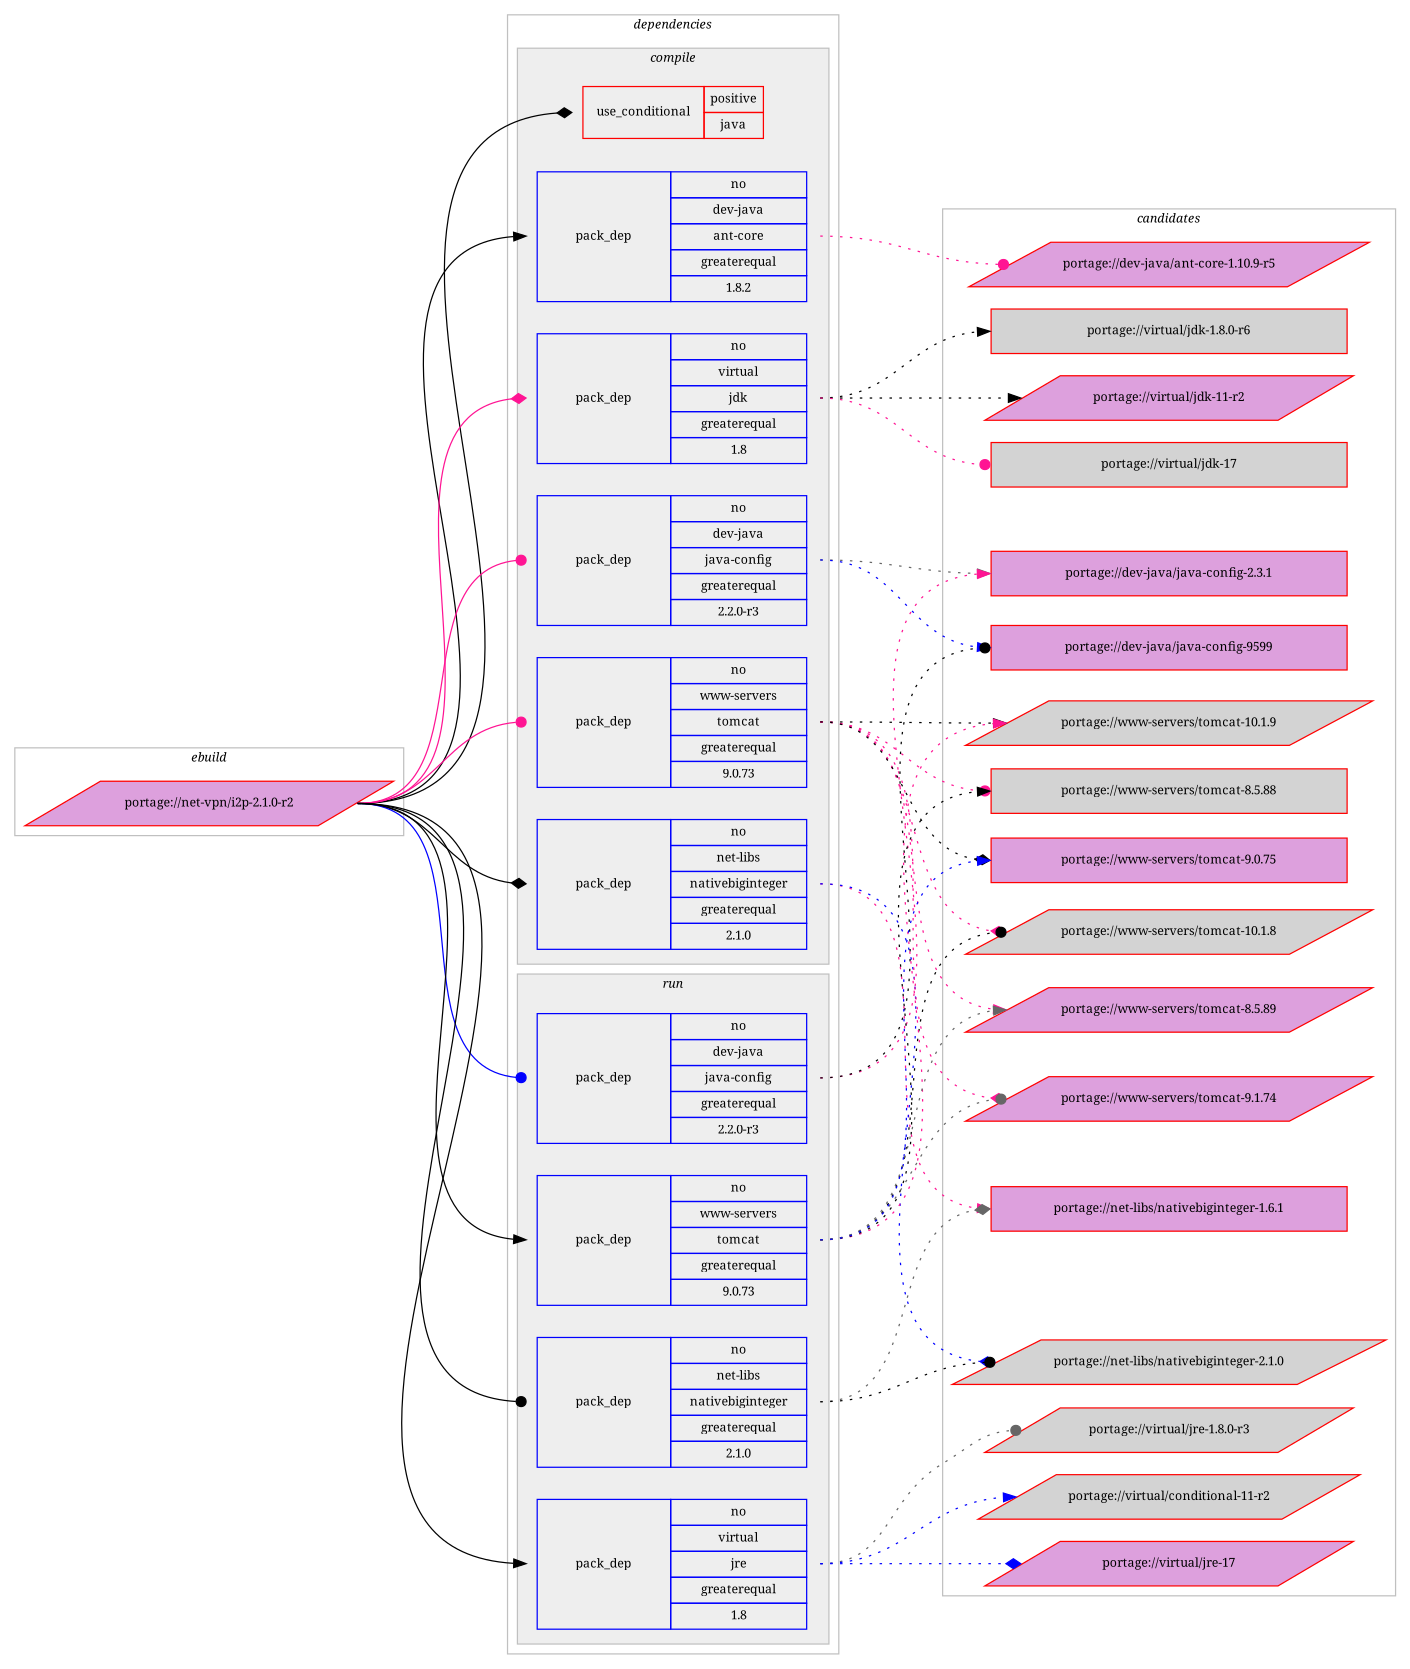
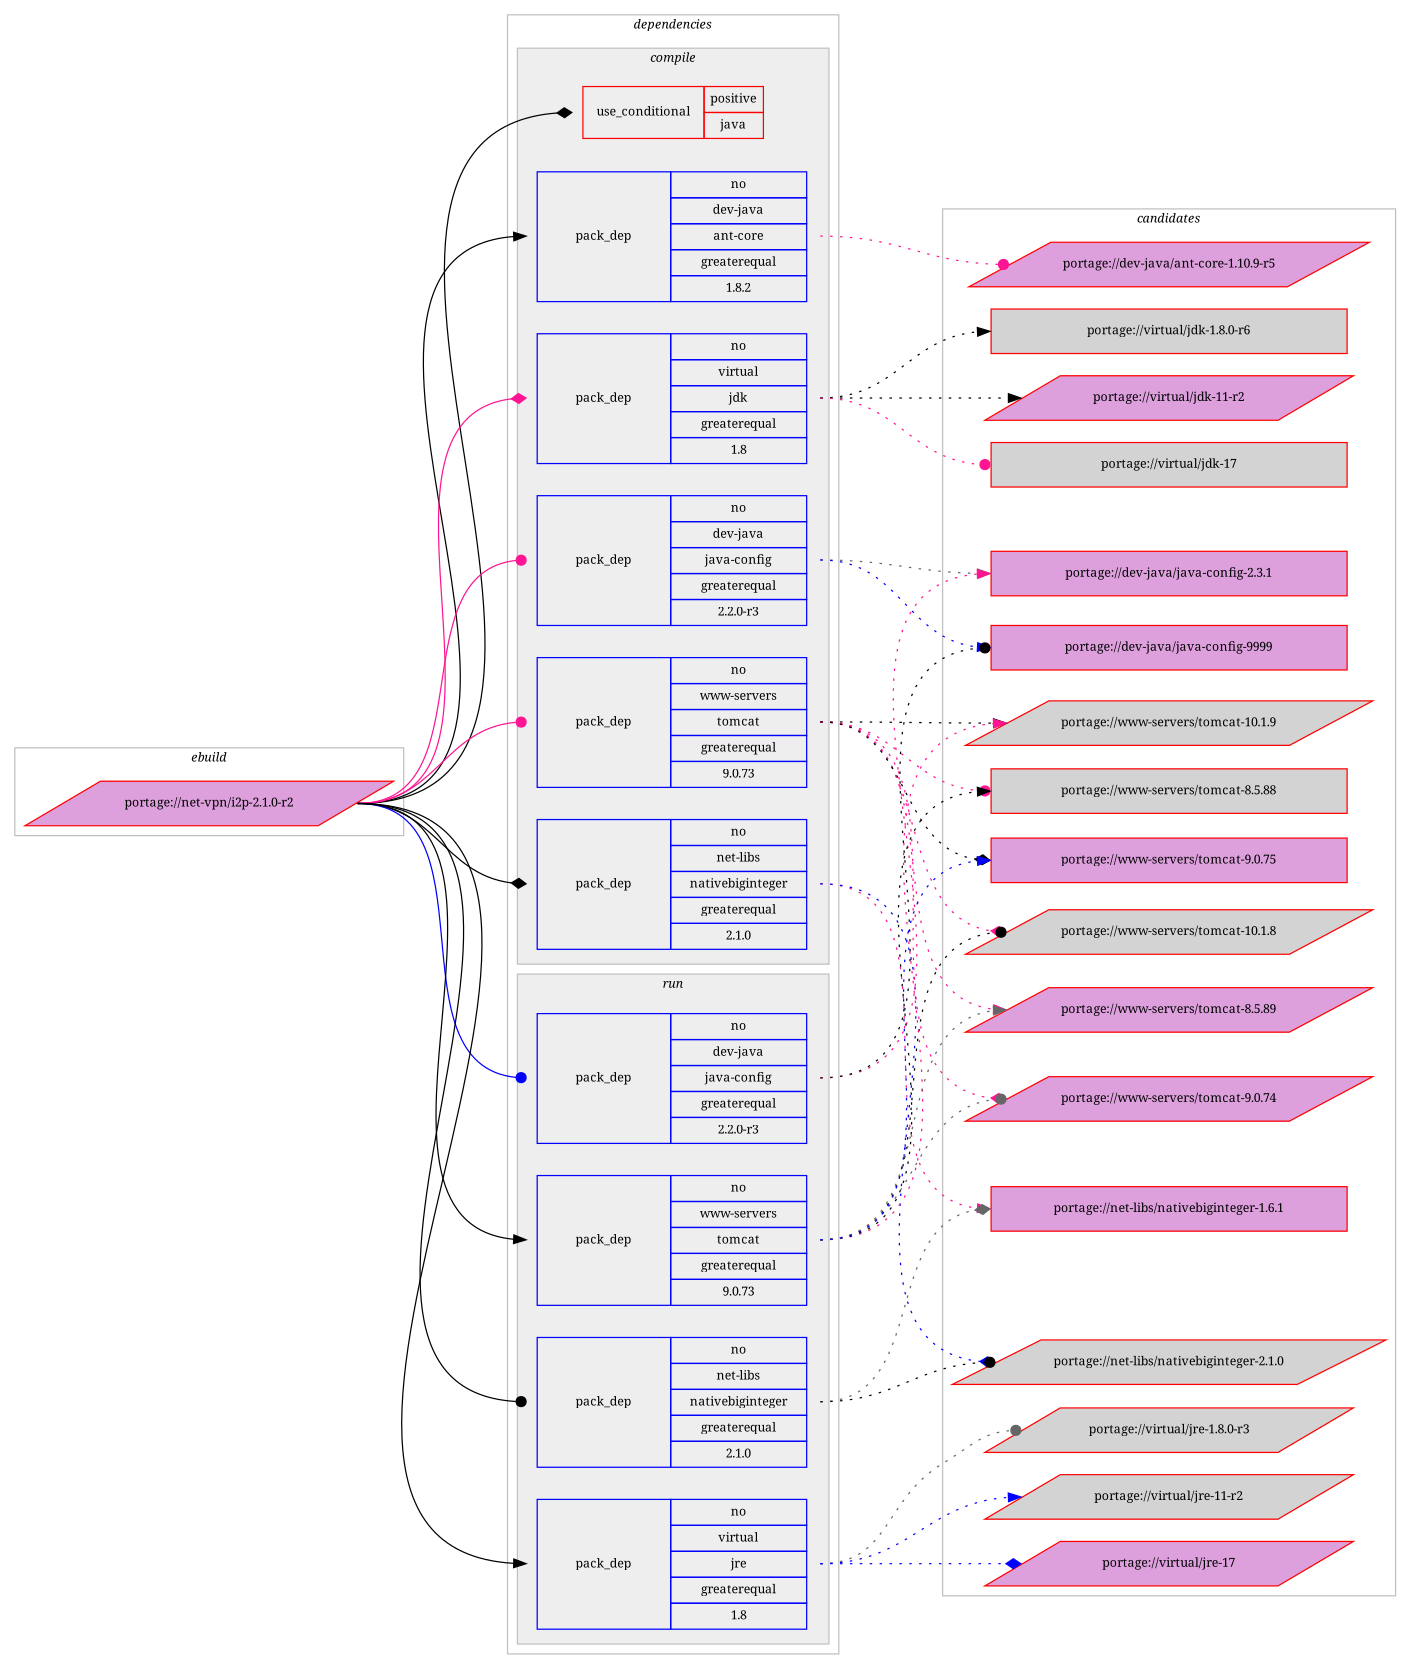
(1169, 648) -> (1169, 648)
(1169, 1099) -> (1169, 1099)
(1169, 1497) -> (1169, 1497)
